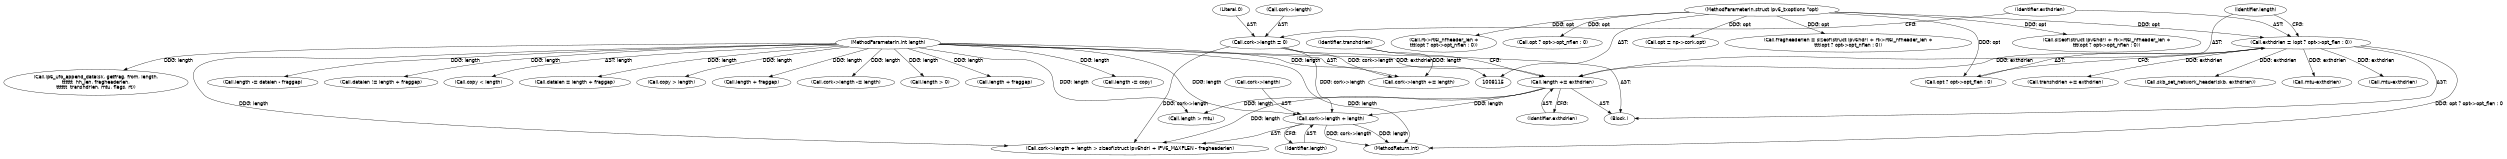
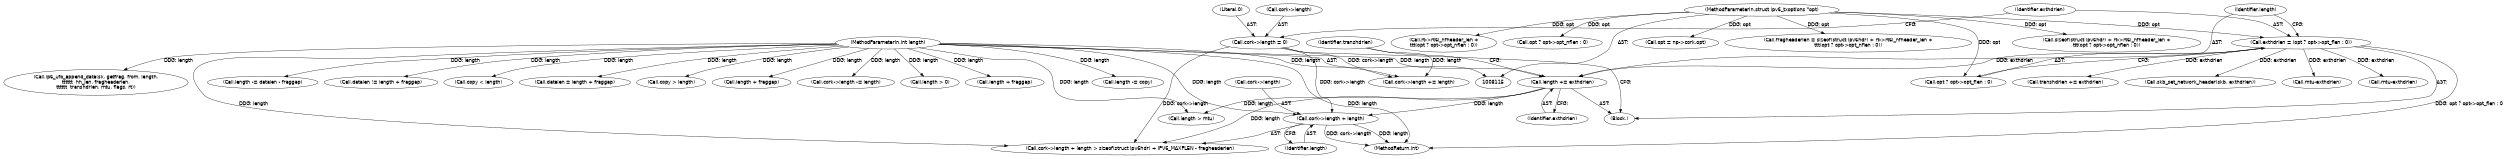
(619, 61) -> (619, 61)
(1415, 61) -> (1415, 61)
(1626, 82) -> (1626, 82)
